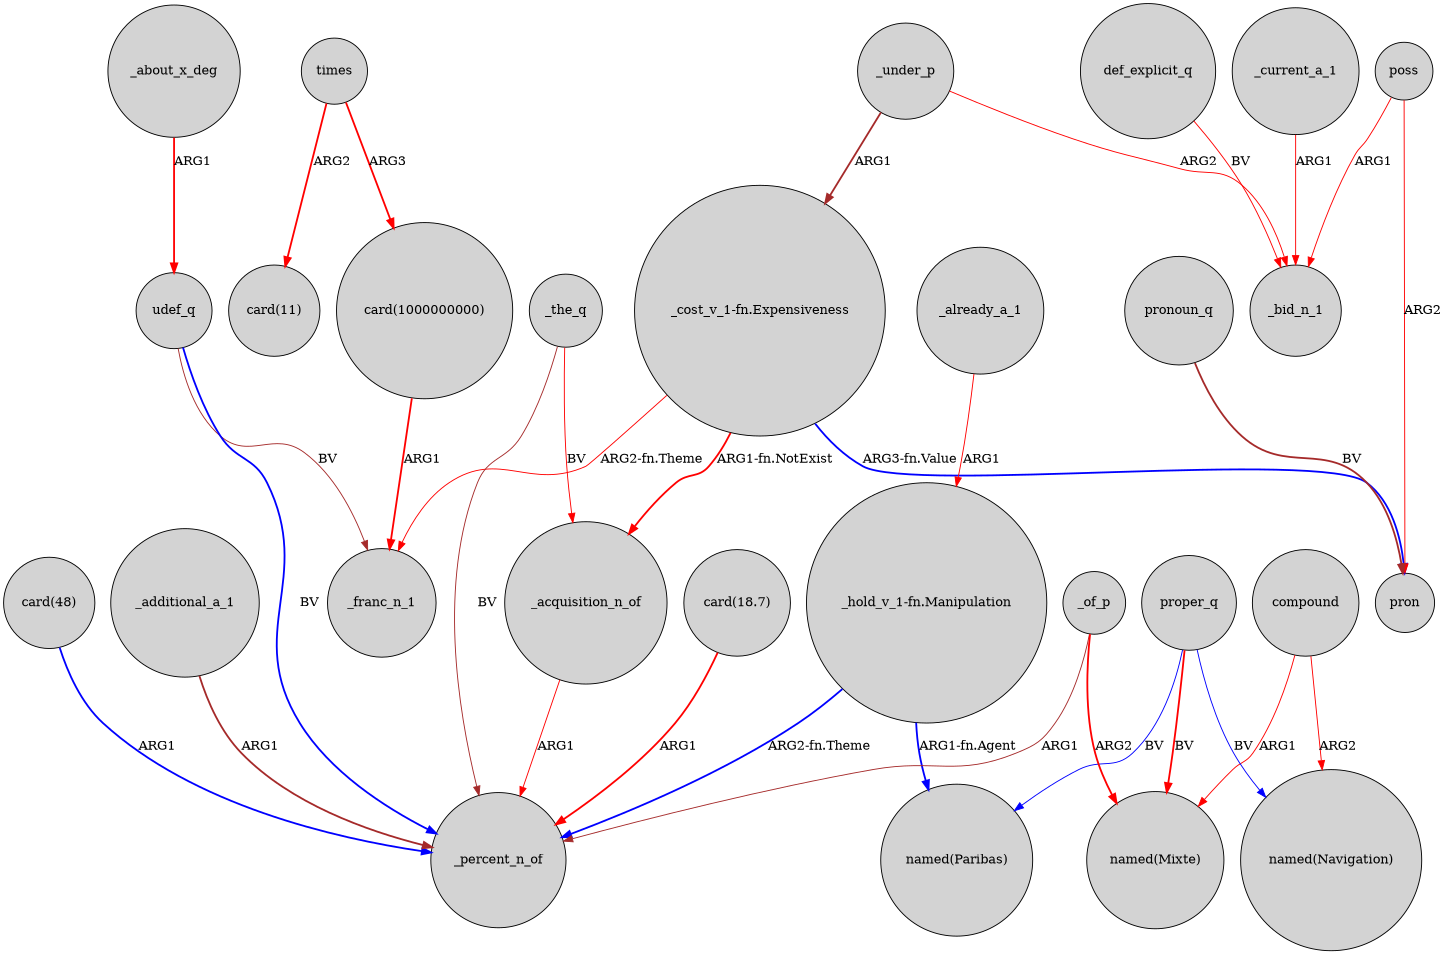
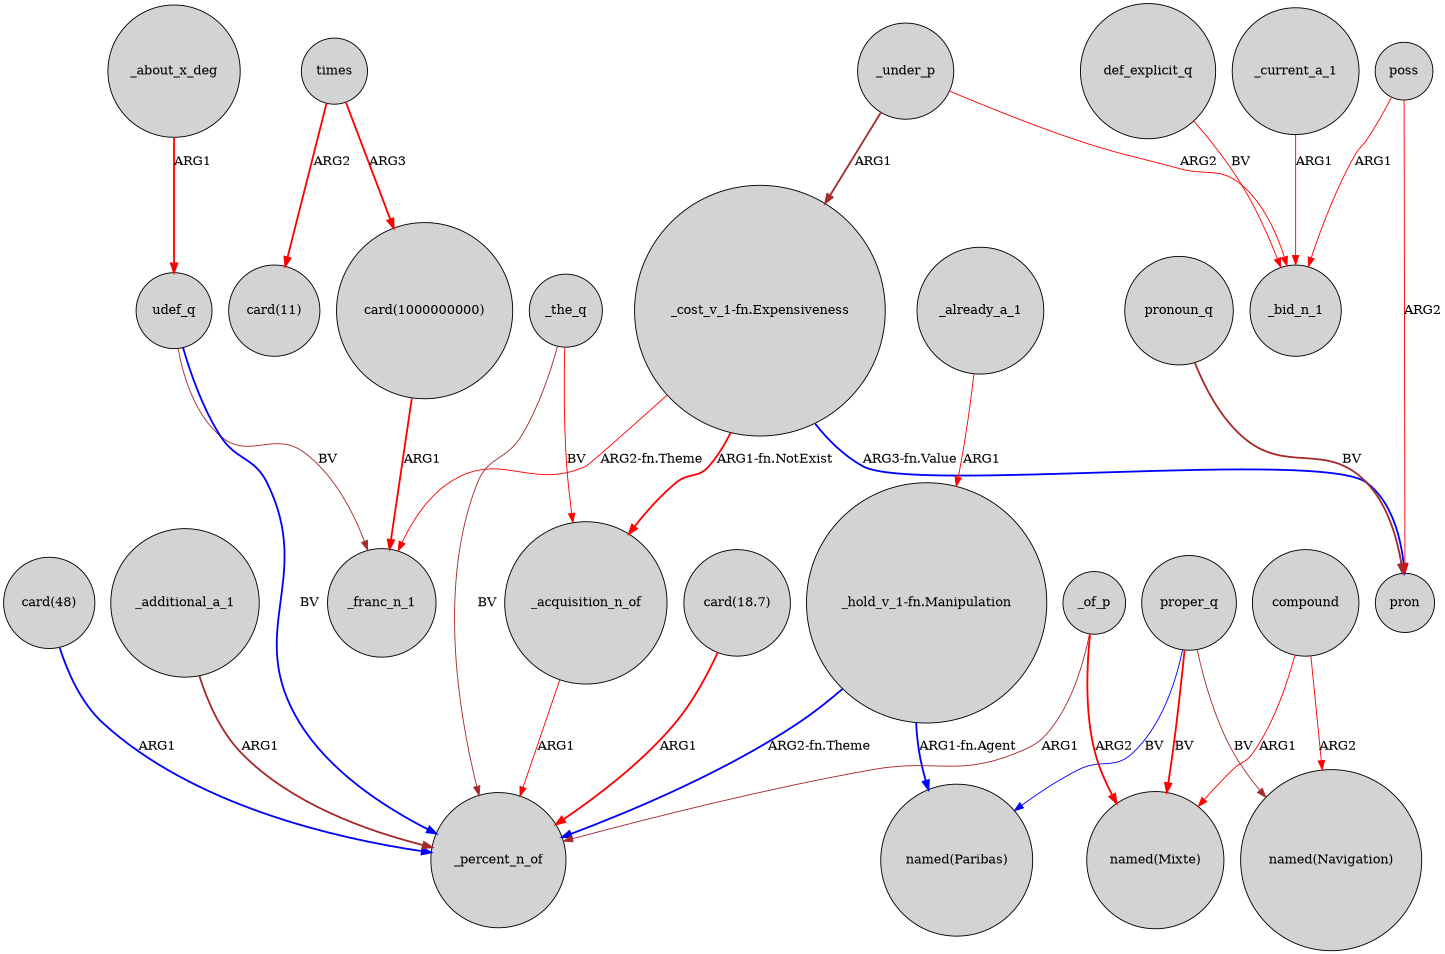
(1220, 724) -> (1220, 724)
